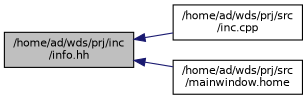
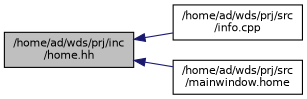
(238, 22) -> (238, 22)
(69, 50) -> (69, 50)
